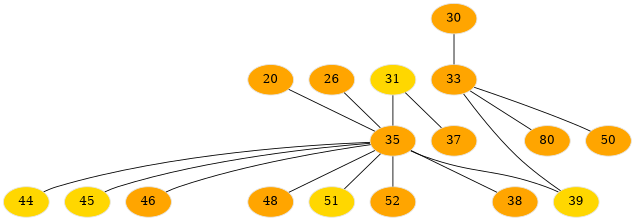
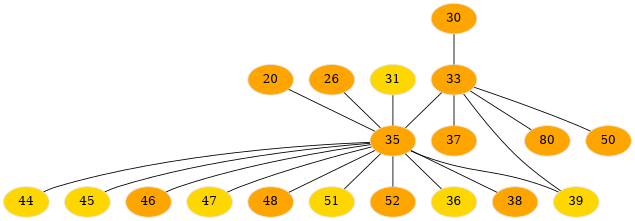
(423, 110) -> (454, 110)
none -> (424, 110)
none -> (210, 202)
none -> (454, 202)
